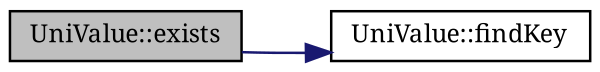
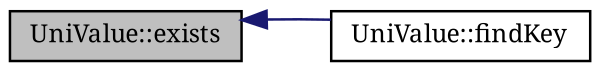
(274, 53) -> (299, 19)
